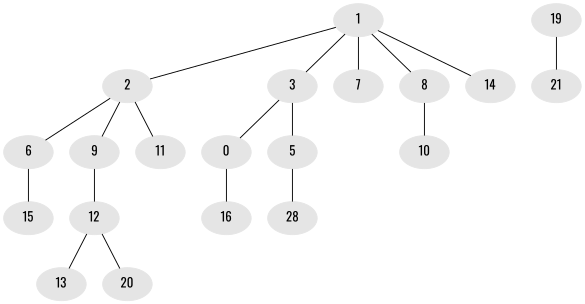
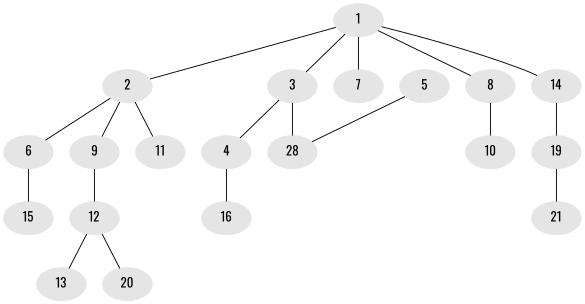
(292, 119) -> (292, 119)
none -> (556, 119)
(226, 152) -> (226, 152)
